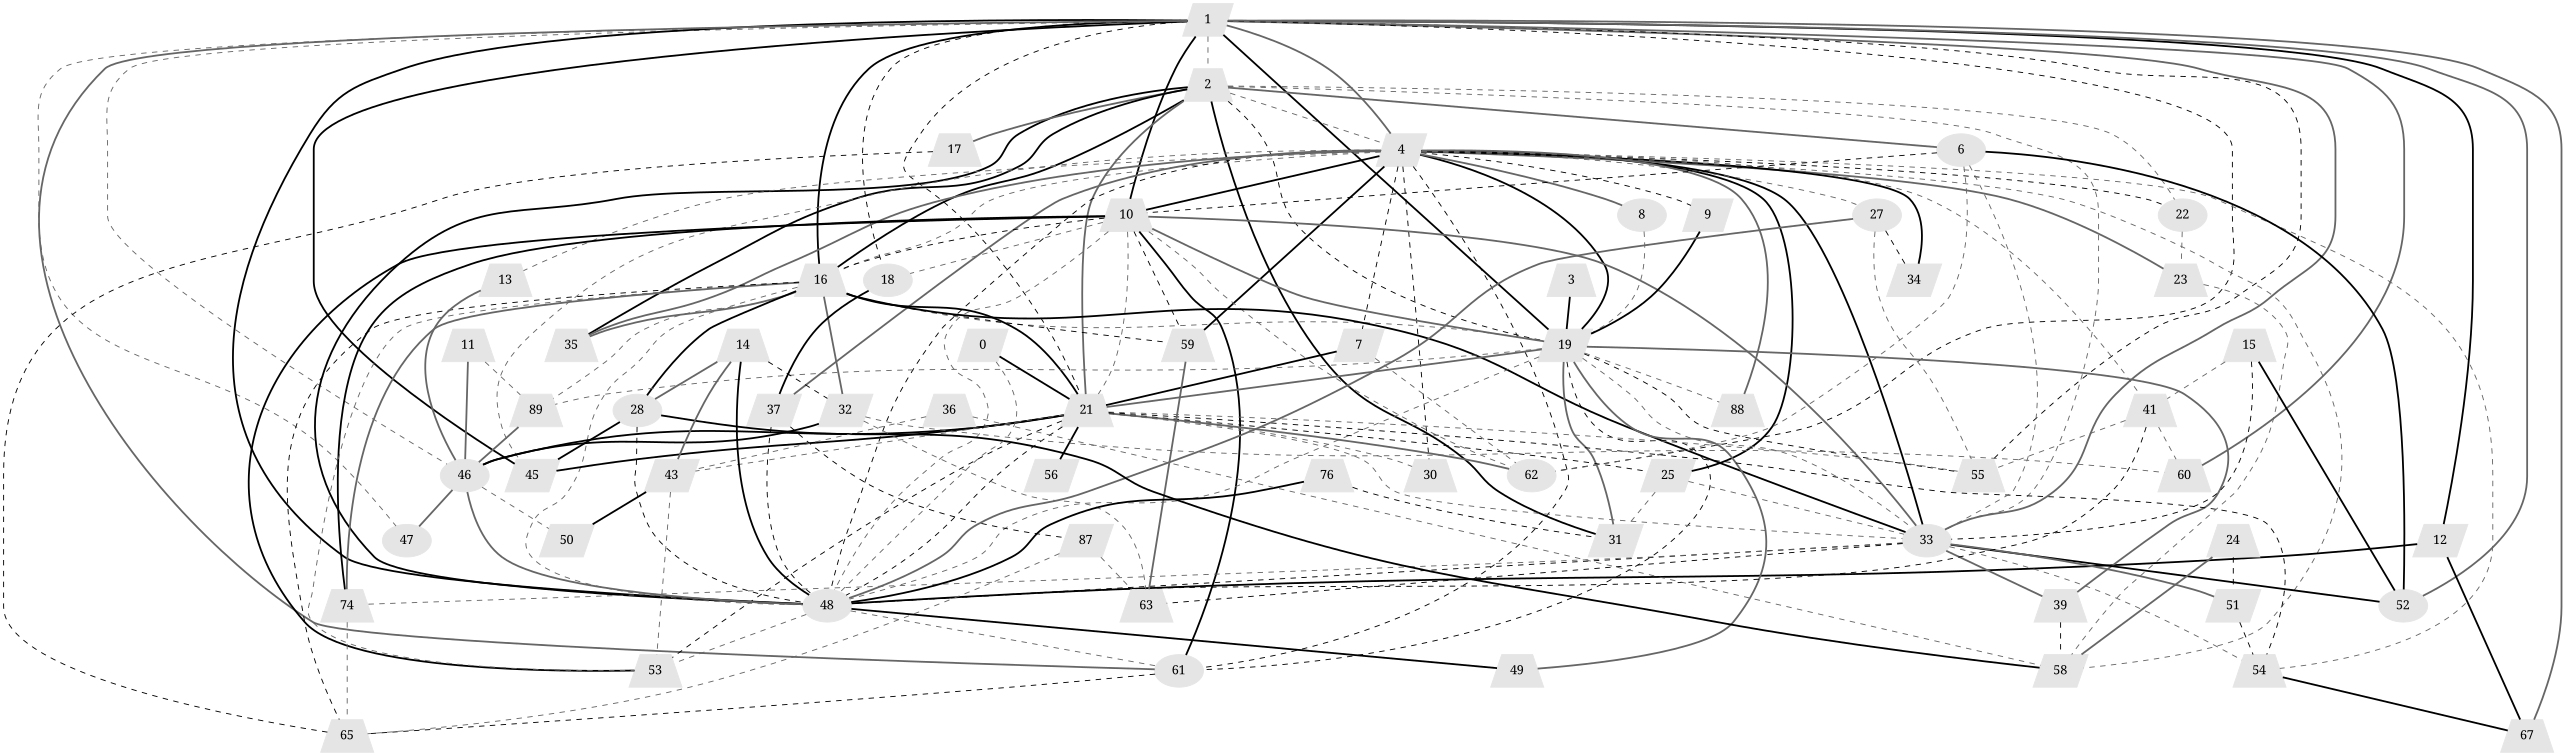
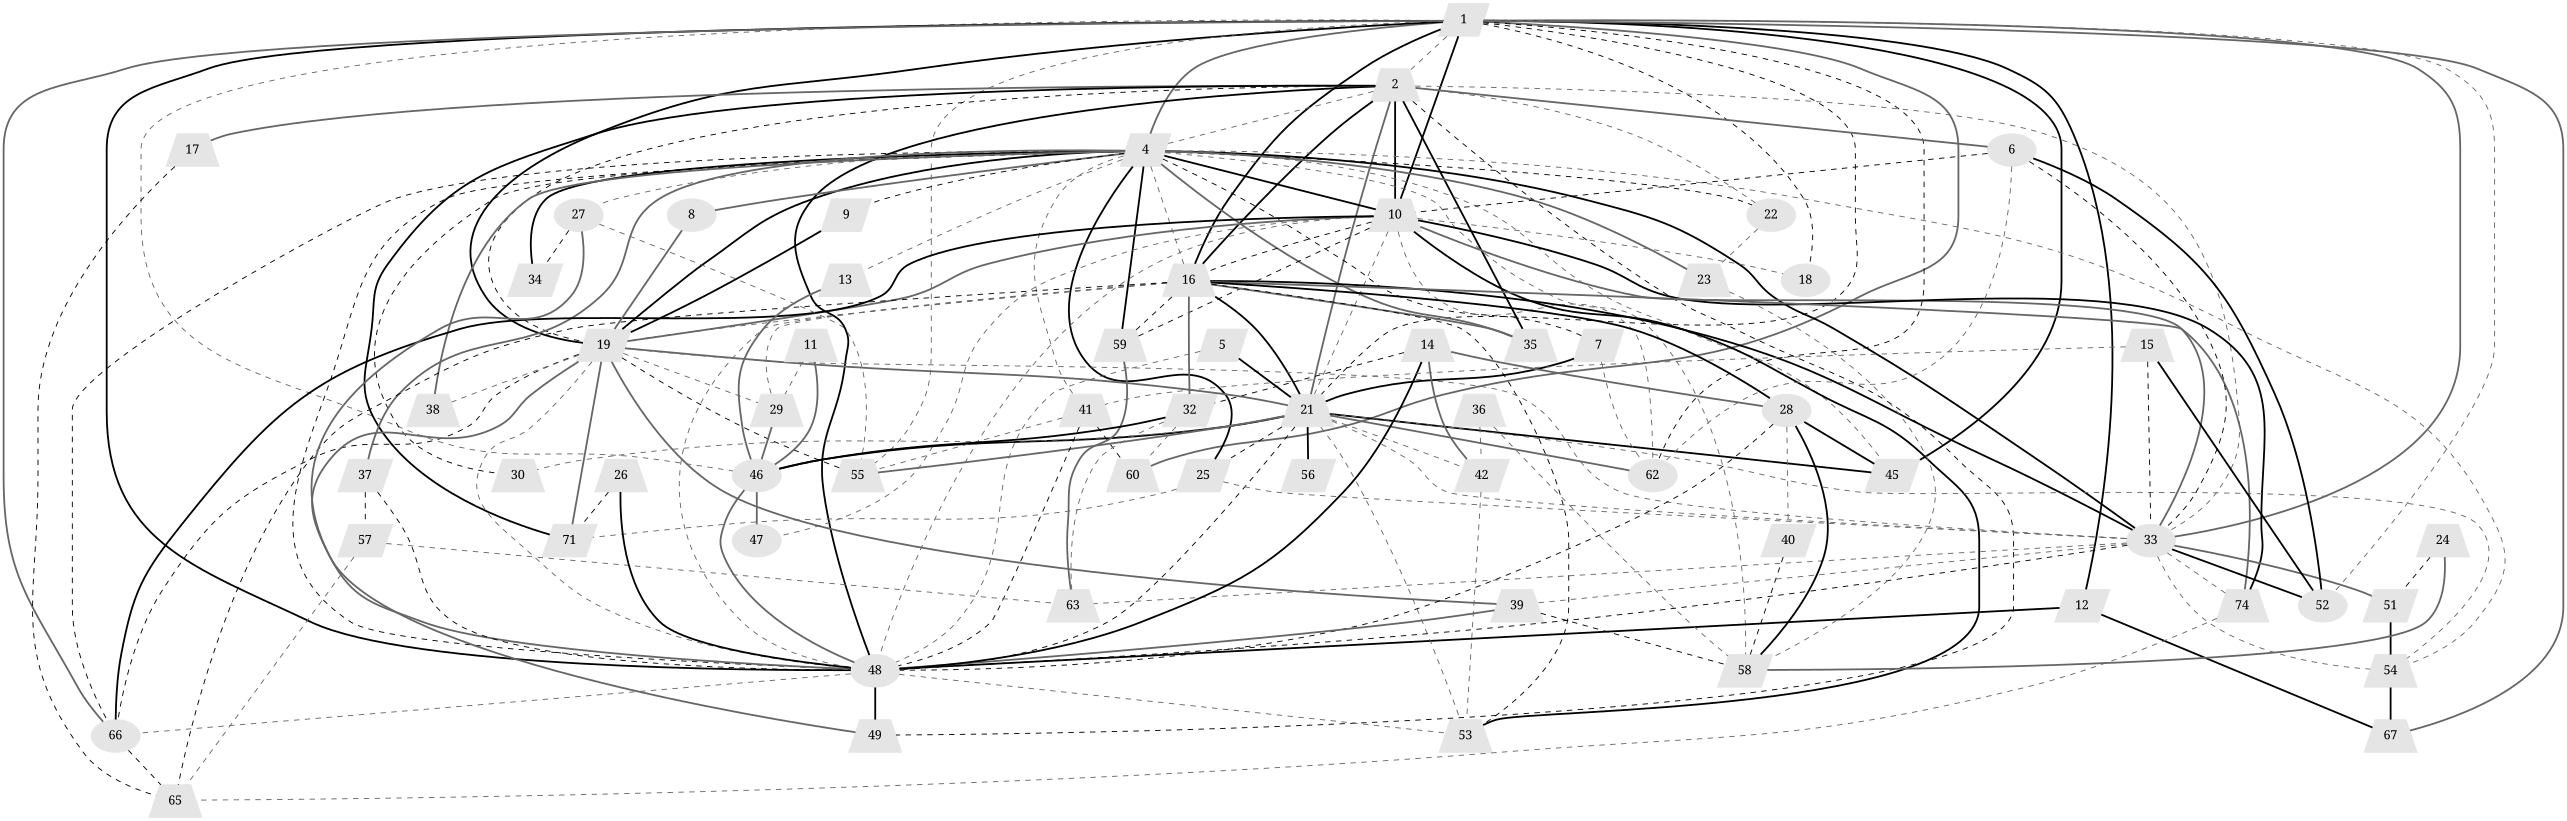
(2328, 52) -> (2453, 73)
(119, 56) -> (1009, 307)
(2022, 58) -> (1008, 81)
none -> (1395, 150)
(1571, 280) -> none
(1636, 292) -> (648, 280)
(813, 333) -> none
(983, 345) -> (1222, 345)
(2035, 353) -> (2208, 339)
(363, 386) -> (1524, 409)
(536, 410) -> (777, 410)
(1738, 410) -> (433, 410)
(1534, 433) -> (1082, 447)
(2167, 443) -> (1109, 443)
(1758, 466) -> (1986, 493)
(672, 476) -> (1482, 476)
(1327, 476) -> (621, 476)
(861, 529) -> (1399, 569)
(567, 541) -> none
(1086, 541) -> (365, 541)
(1616, 541) -> (570, 541)
none -> (1788, 541)
(1553, 572) -> (1610, 573)
(1999, 576) -> (1832, 573)
(2248, 642) -> (2391, 642)
none -> (1198, 644)
(1179, 671) -> (116, 736)
none -> (1827, 681)
